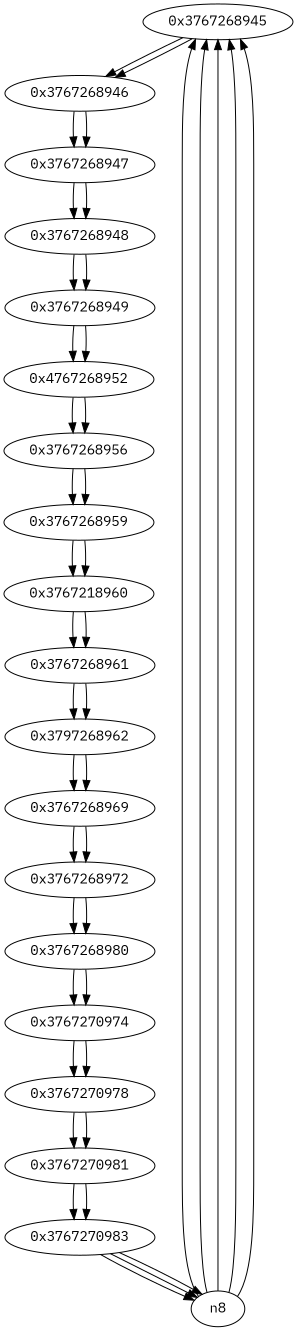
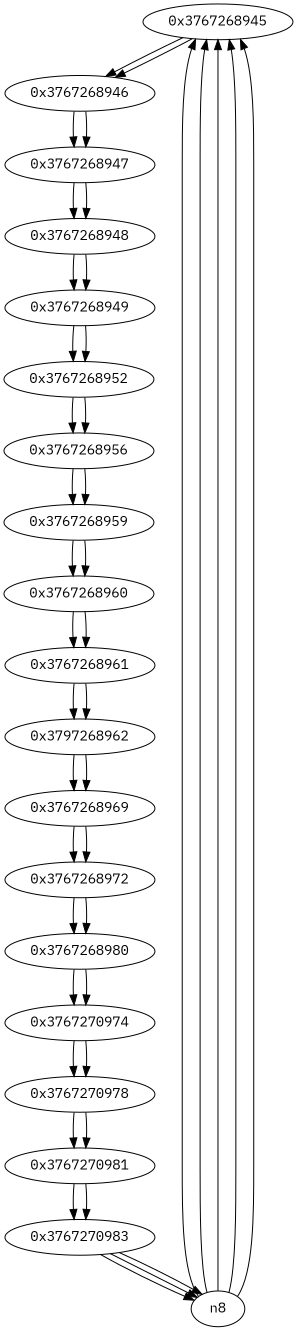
(79, 379) -> (79, 379)
(79, 594) -> (79, 594)
